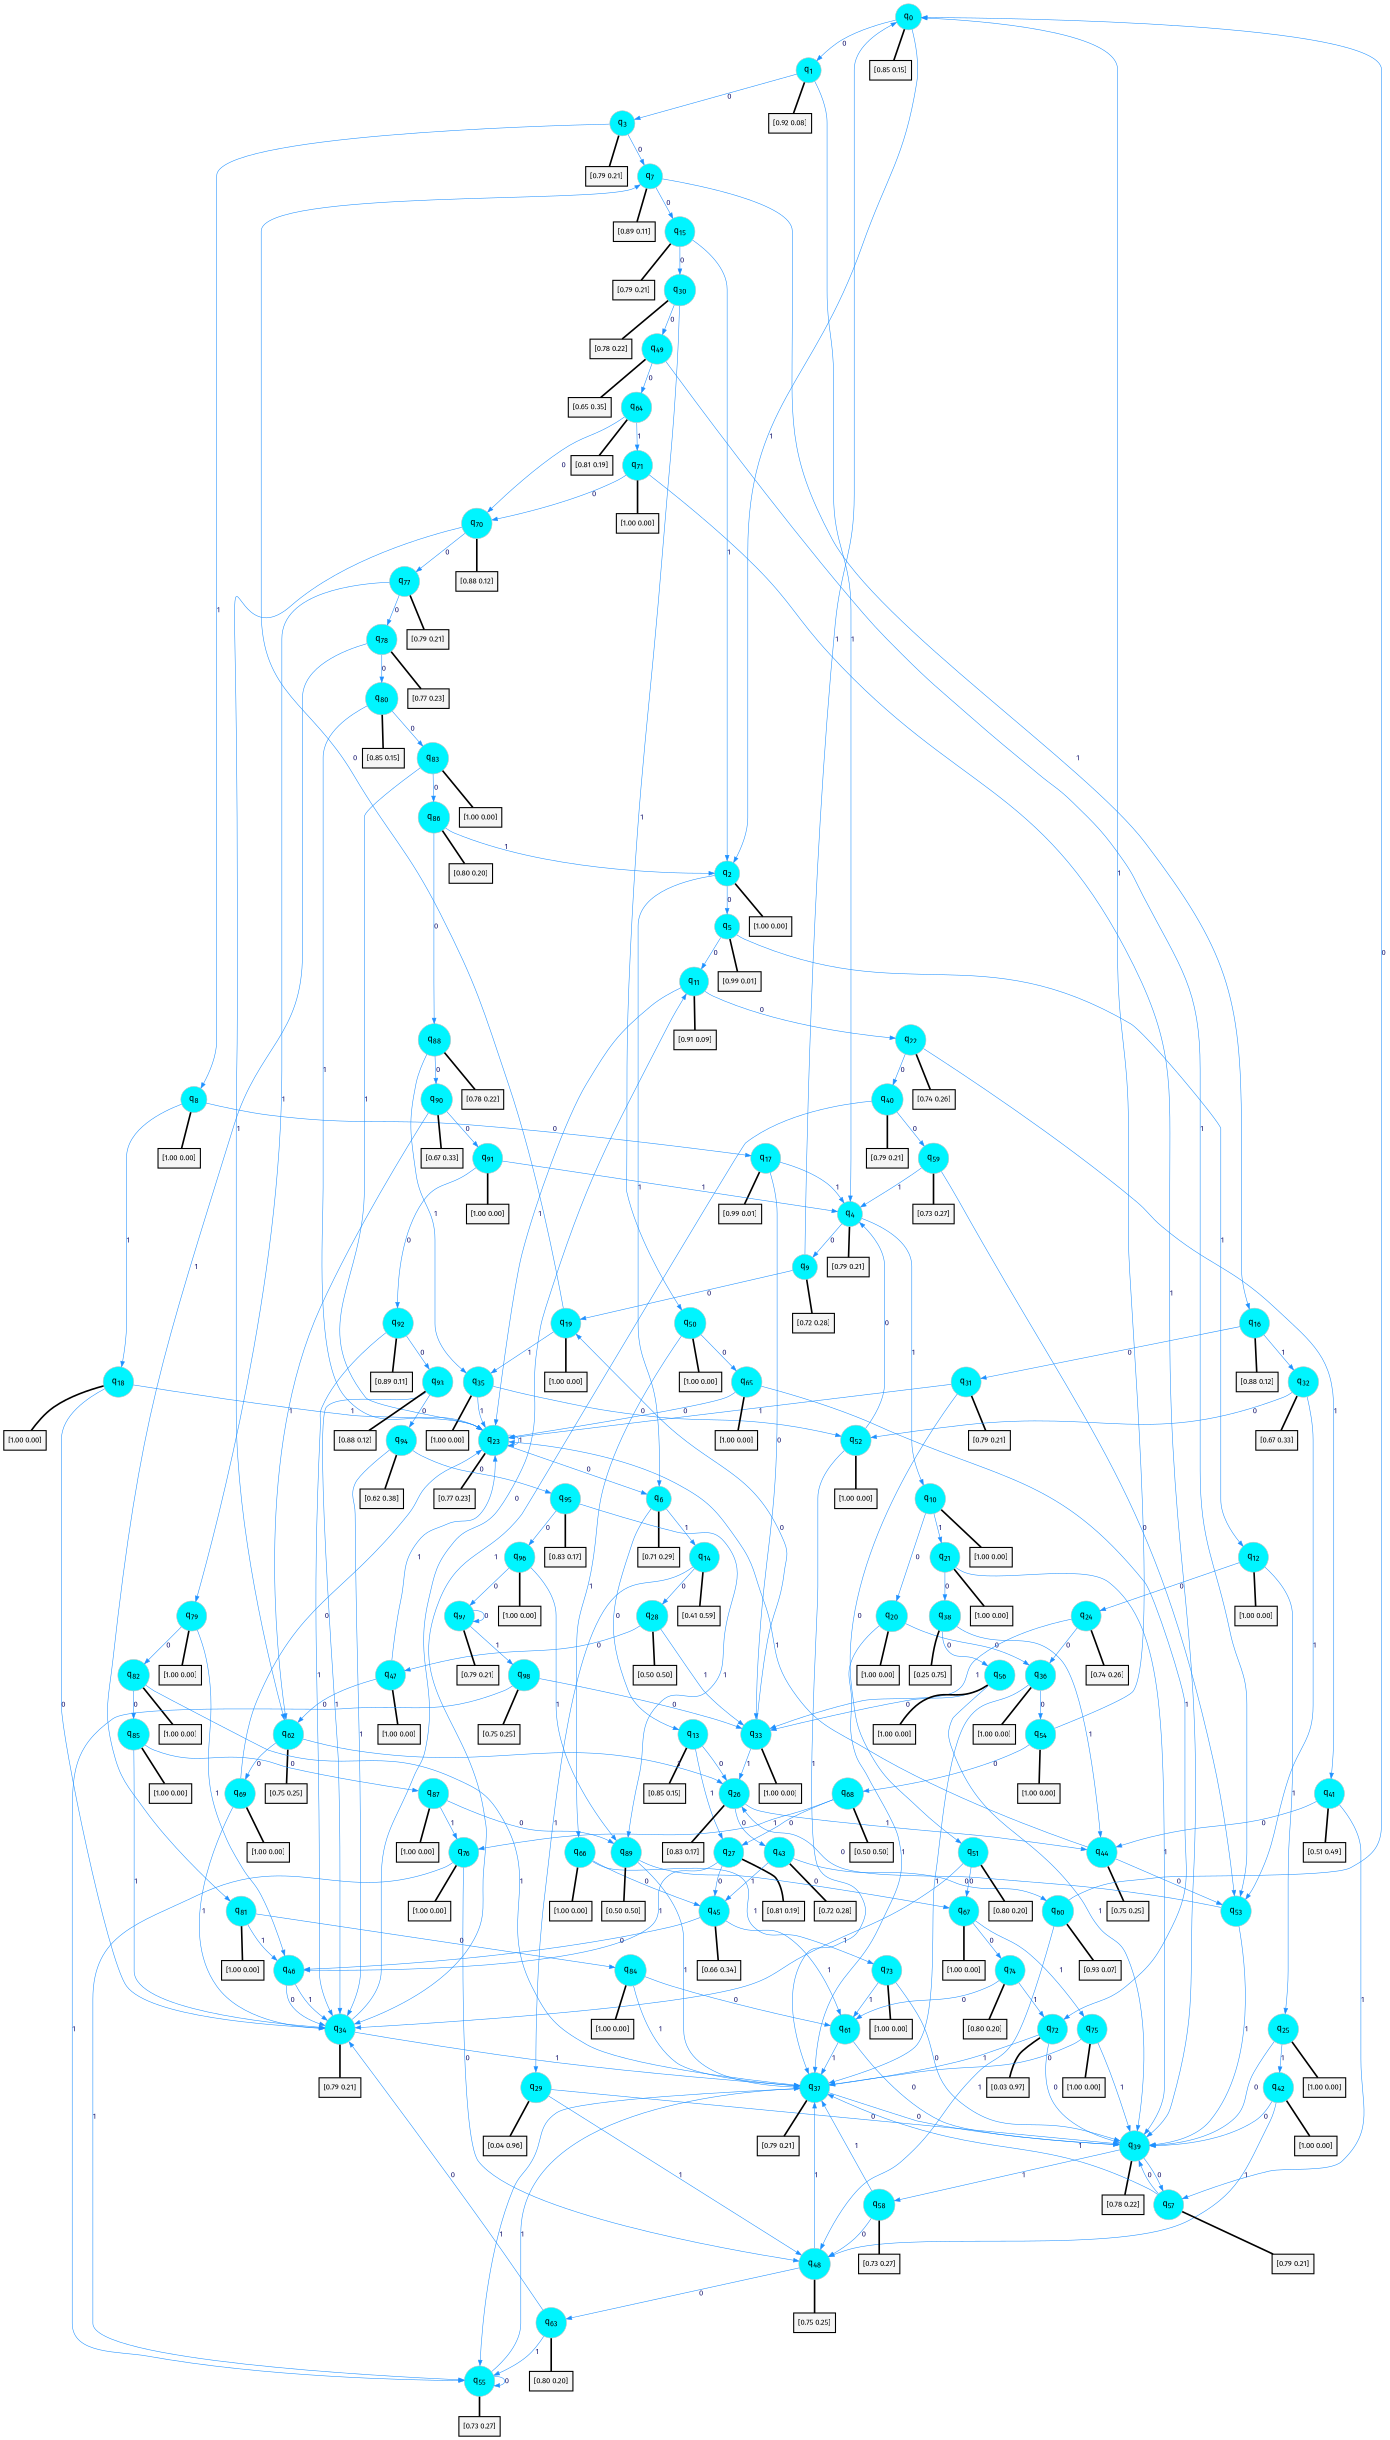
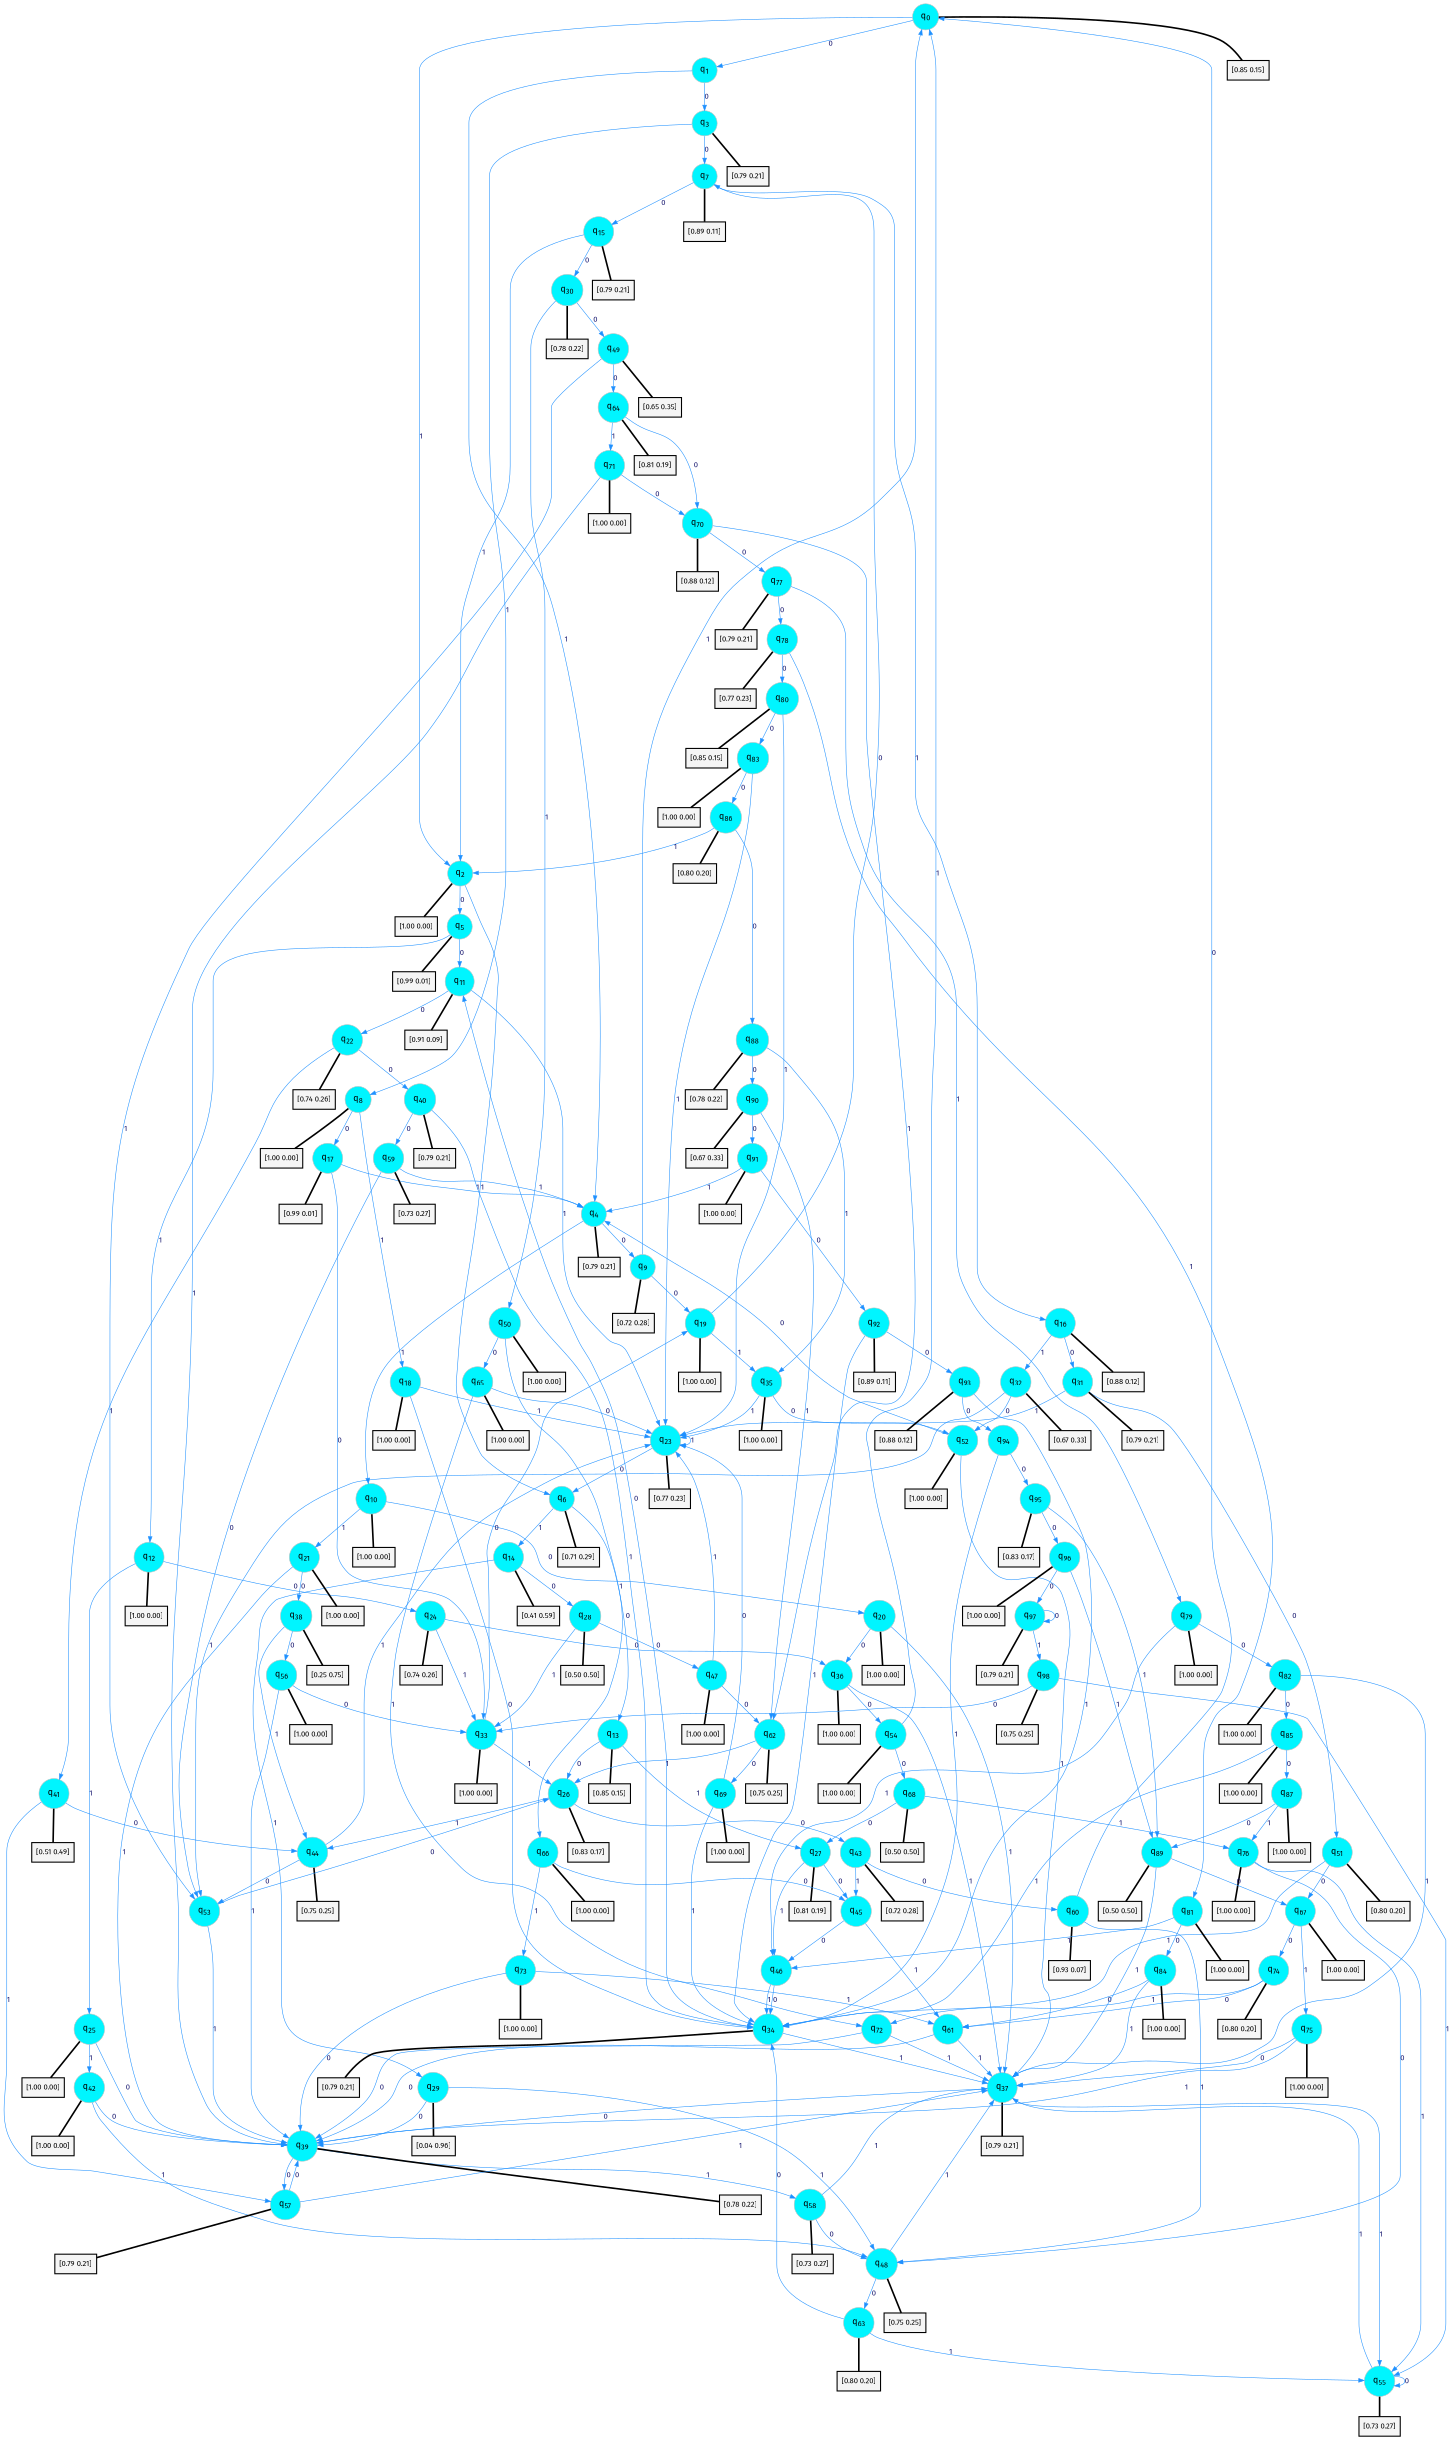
(790, 123) -> none
(382, 1499) -> none
(719, 1970) -> none
(1008, 2088) -> none
